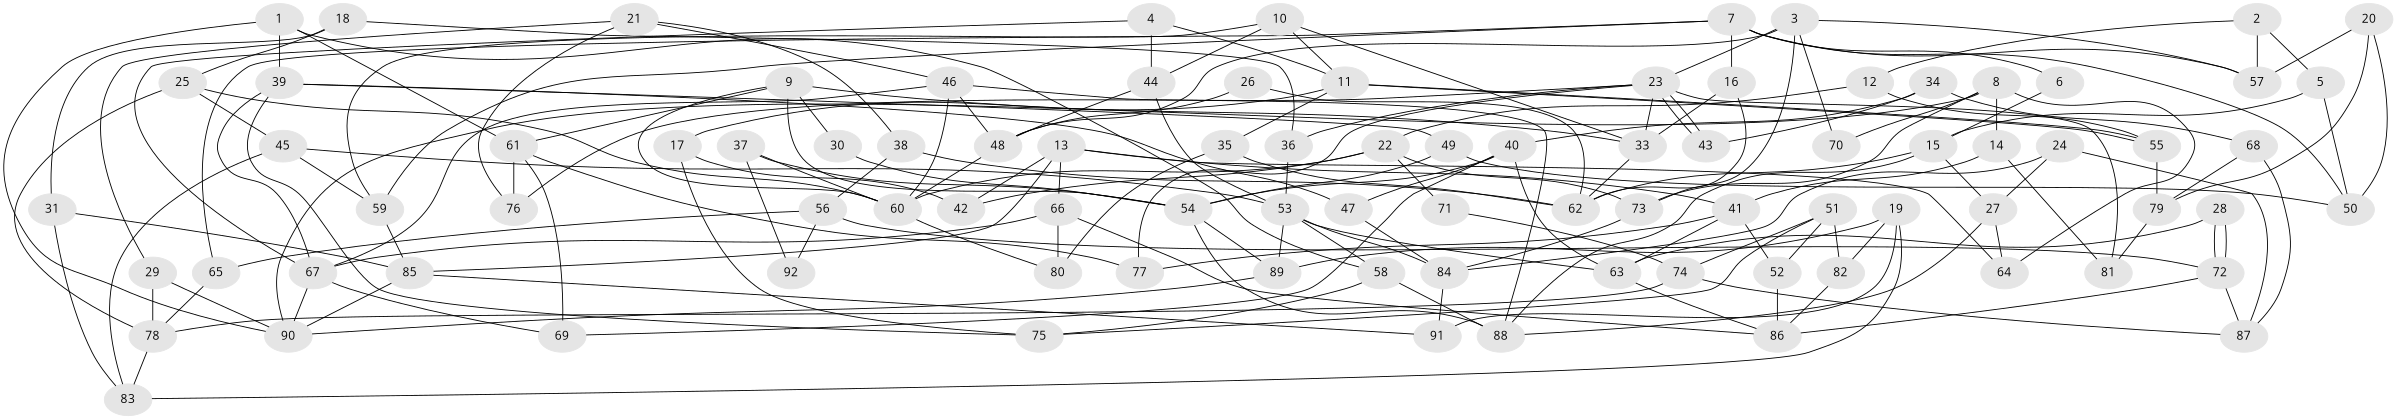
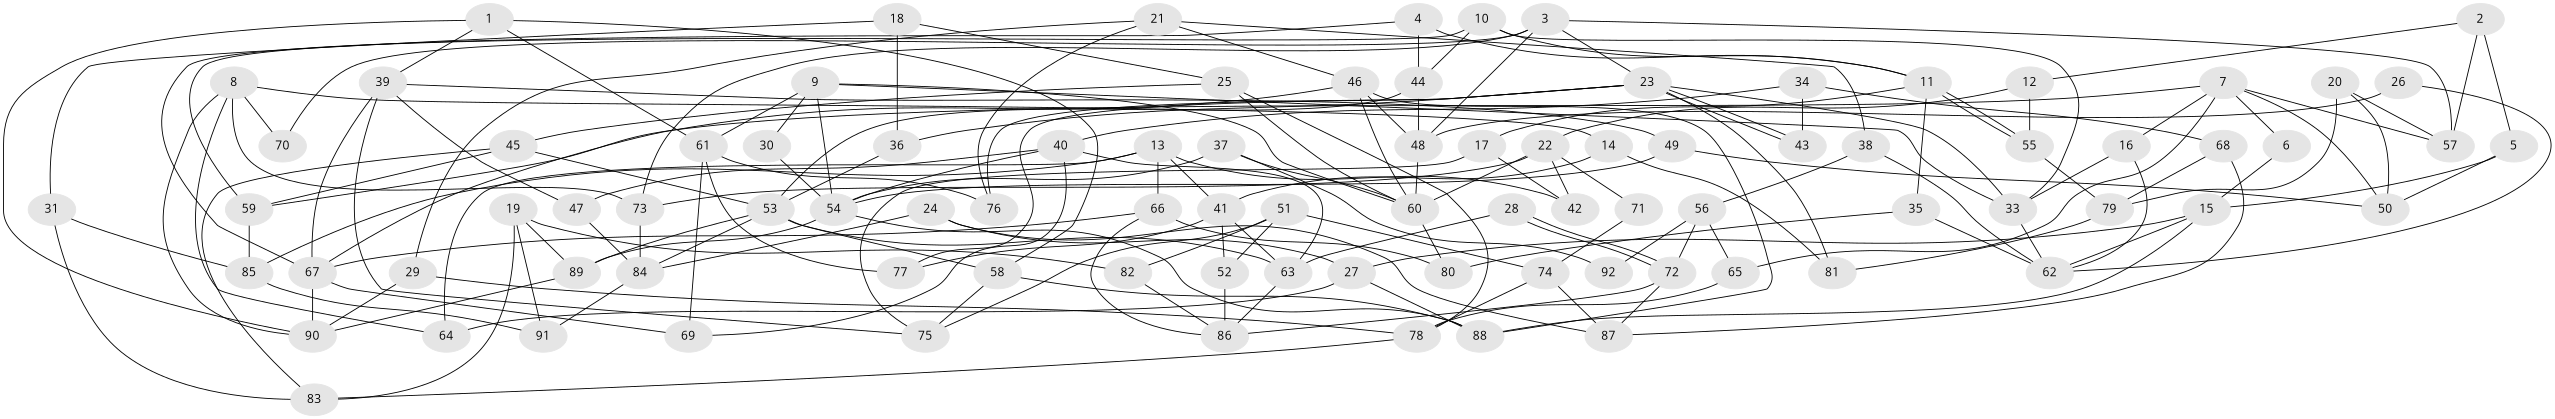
(349, 305) -> none
